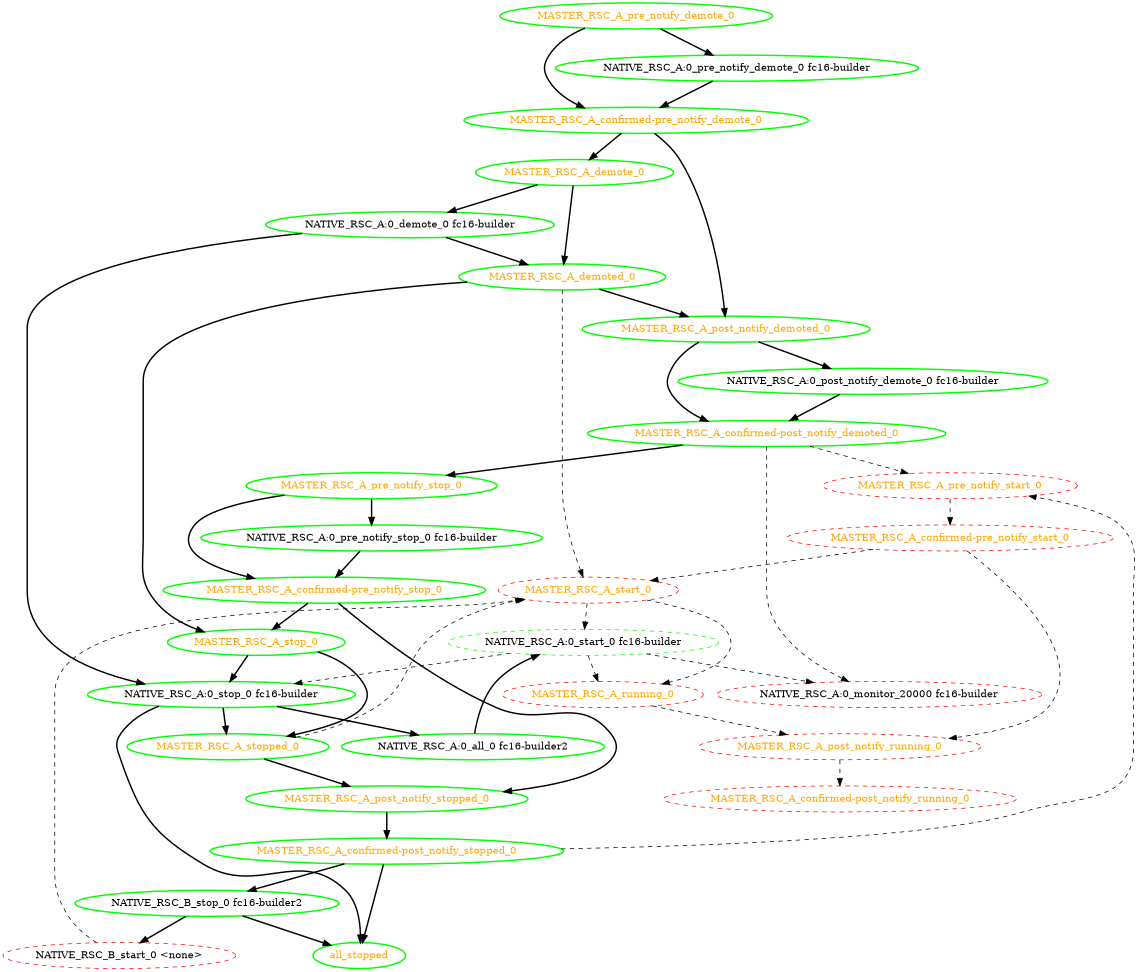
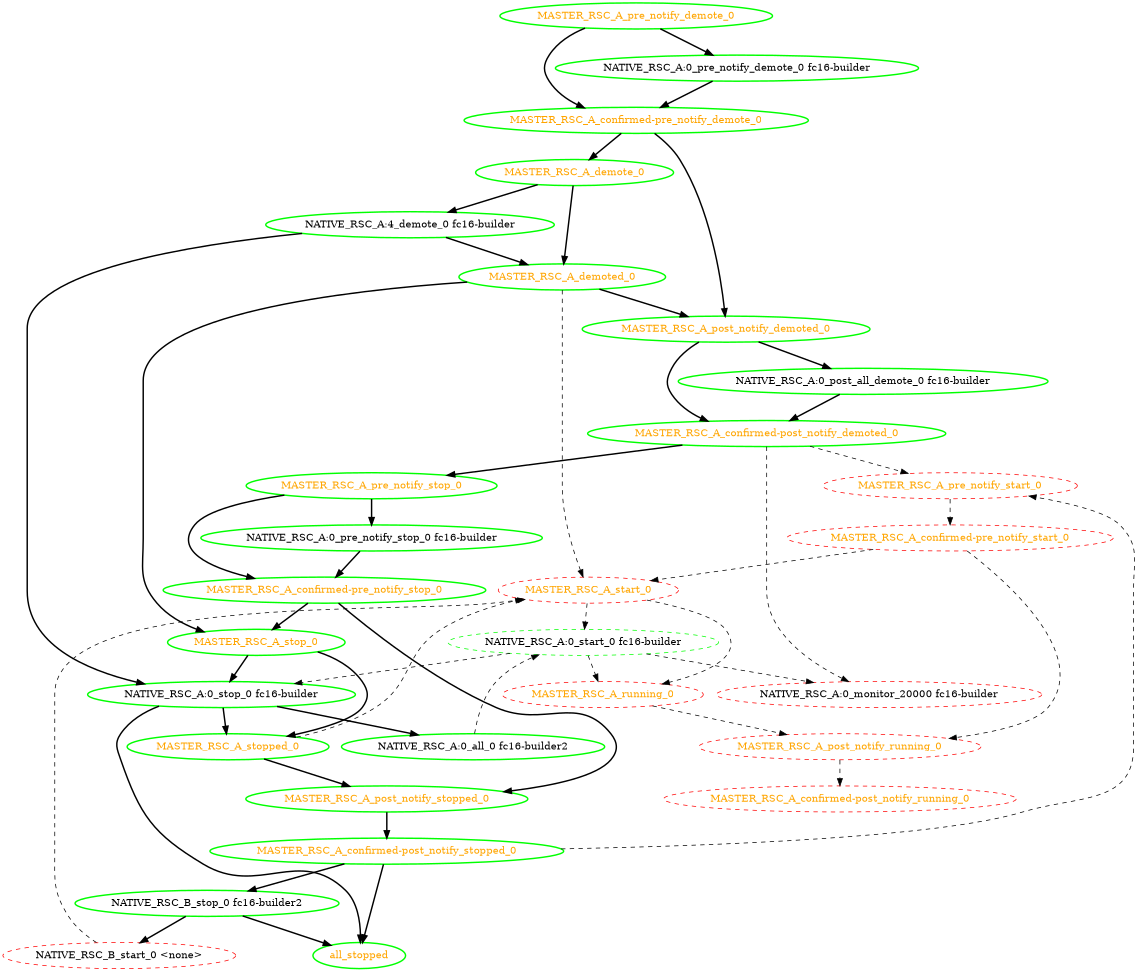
(410, 225) -> (410, 225)
(863, 381) -> (863, 381)
(492, 687) -> (492, 687)
